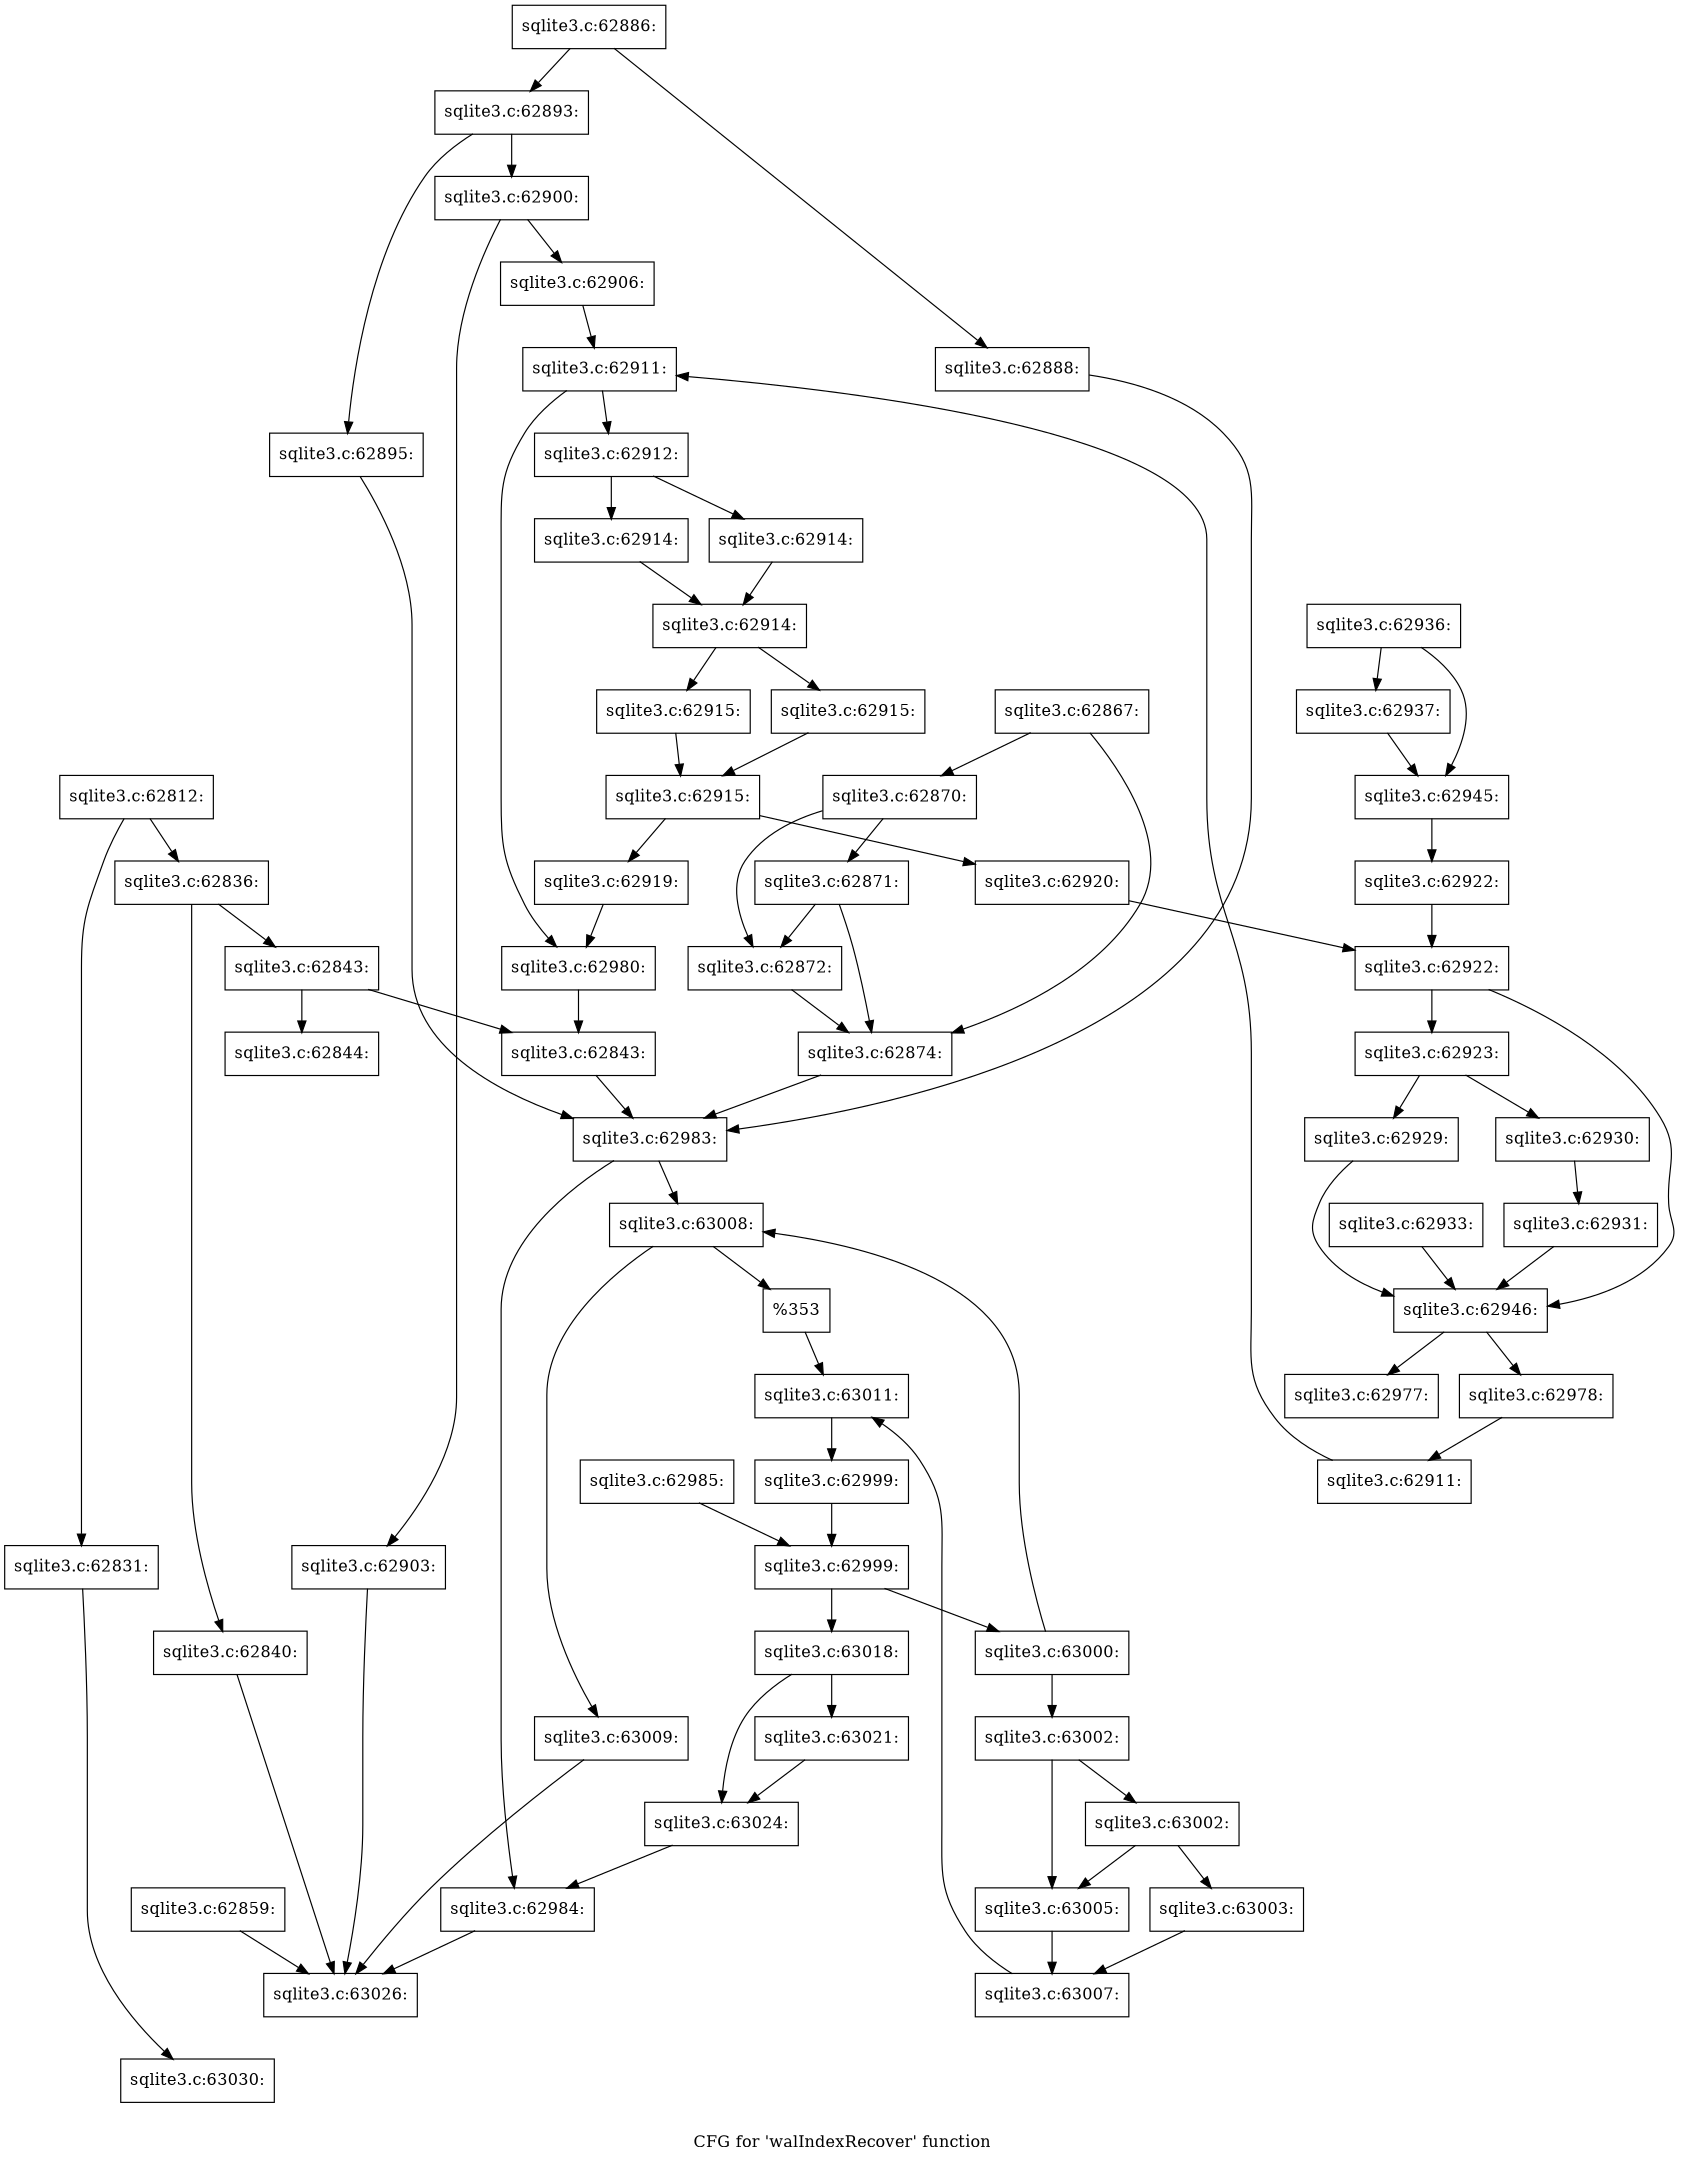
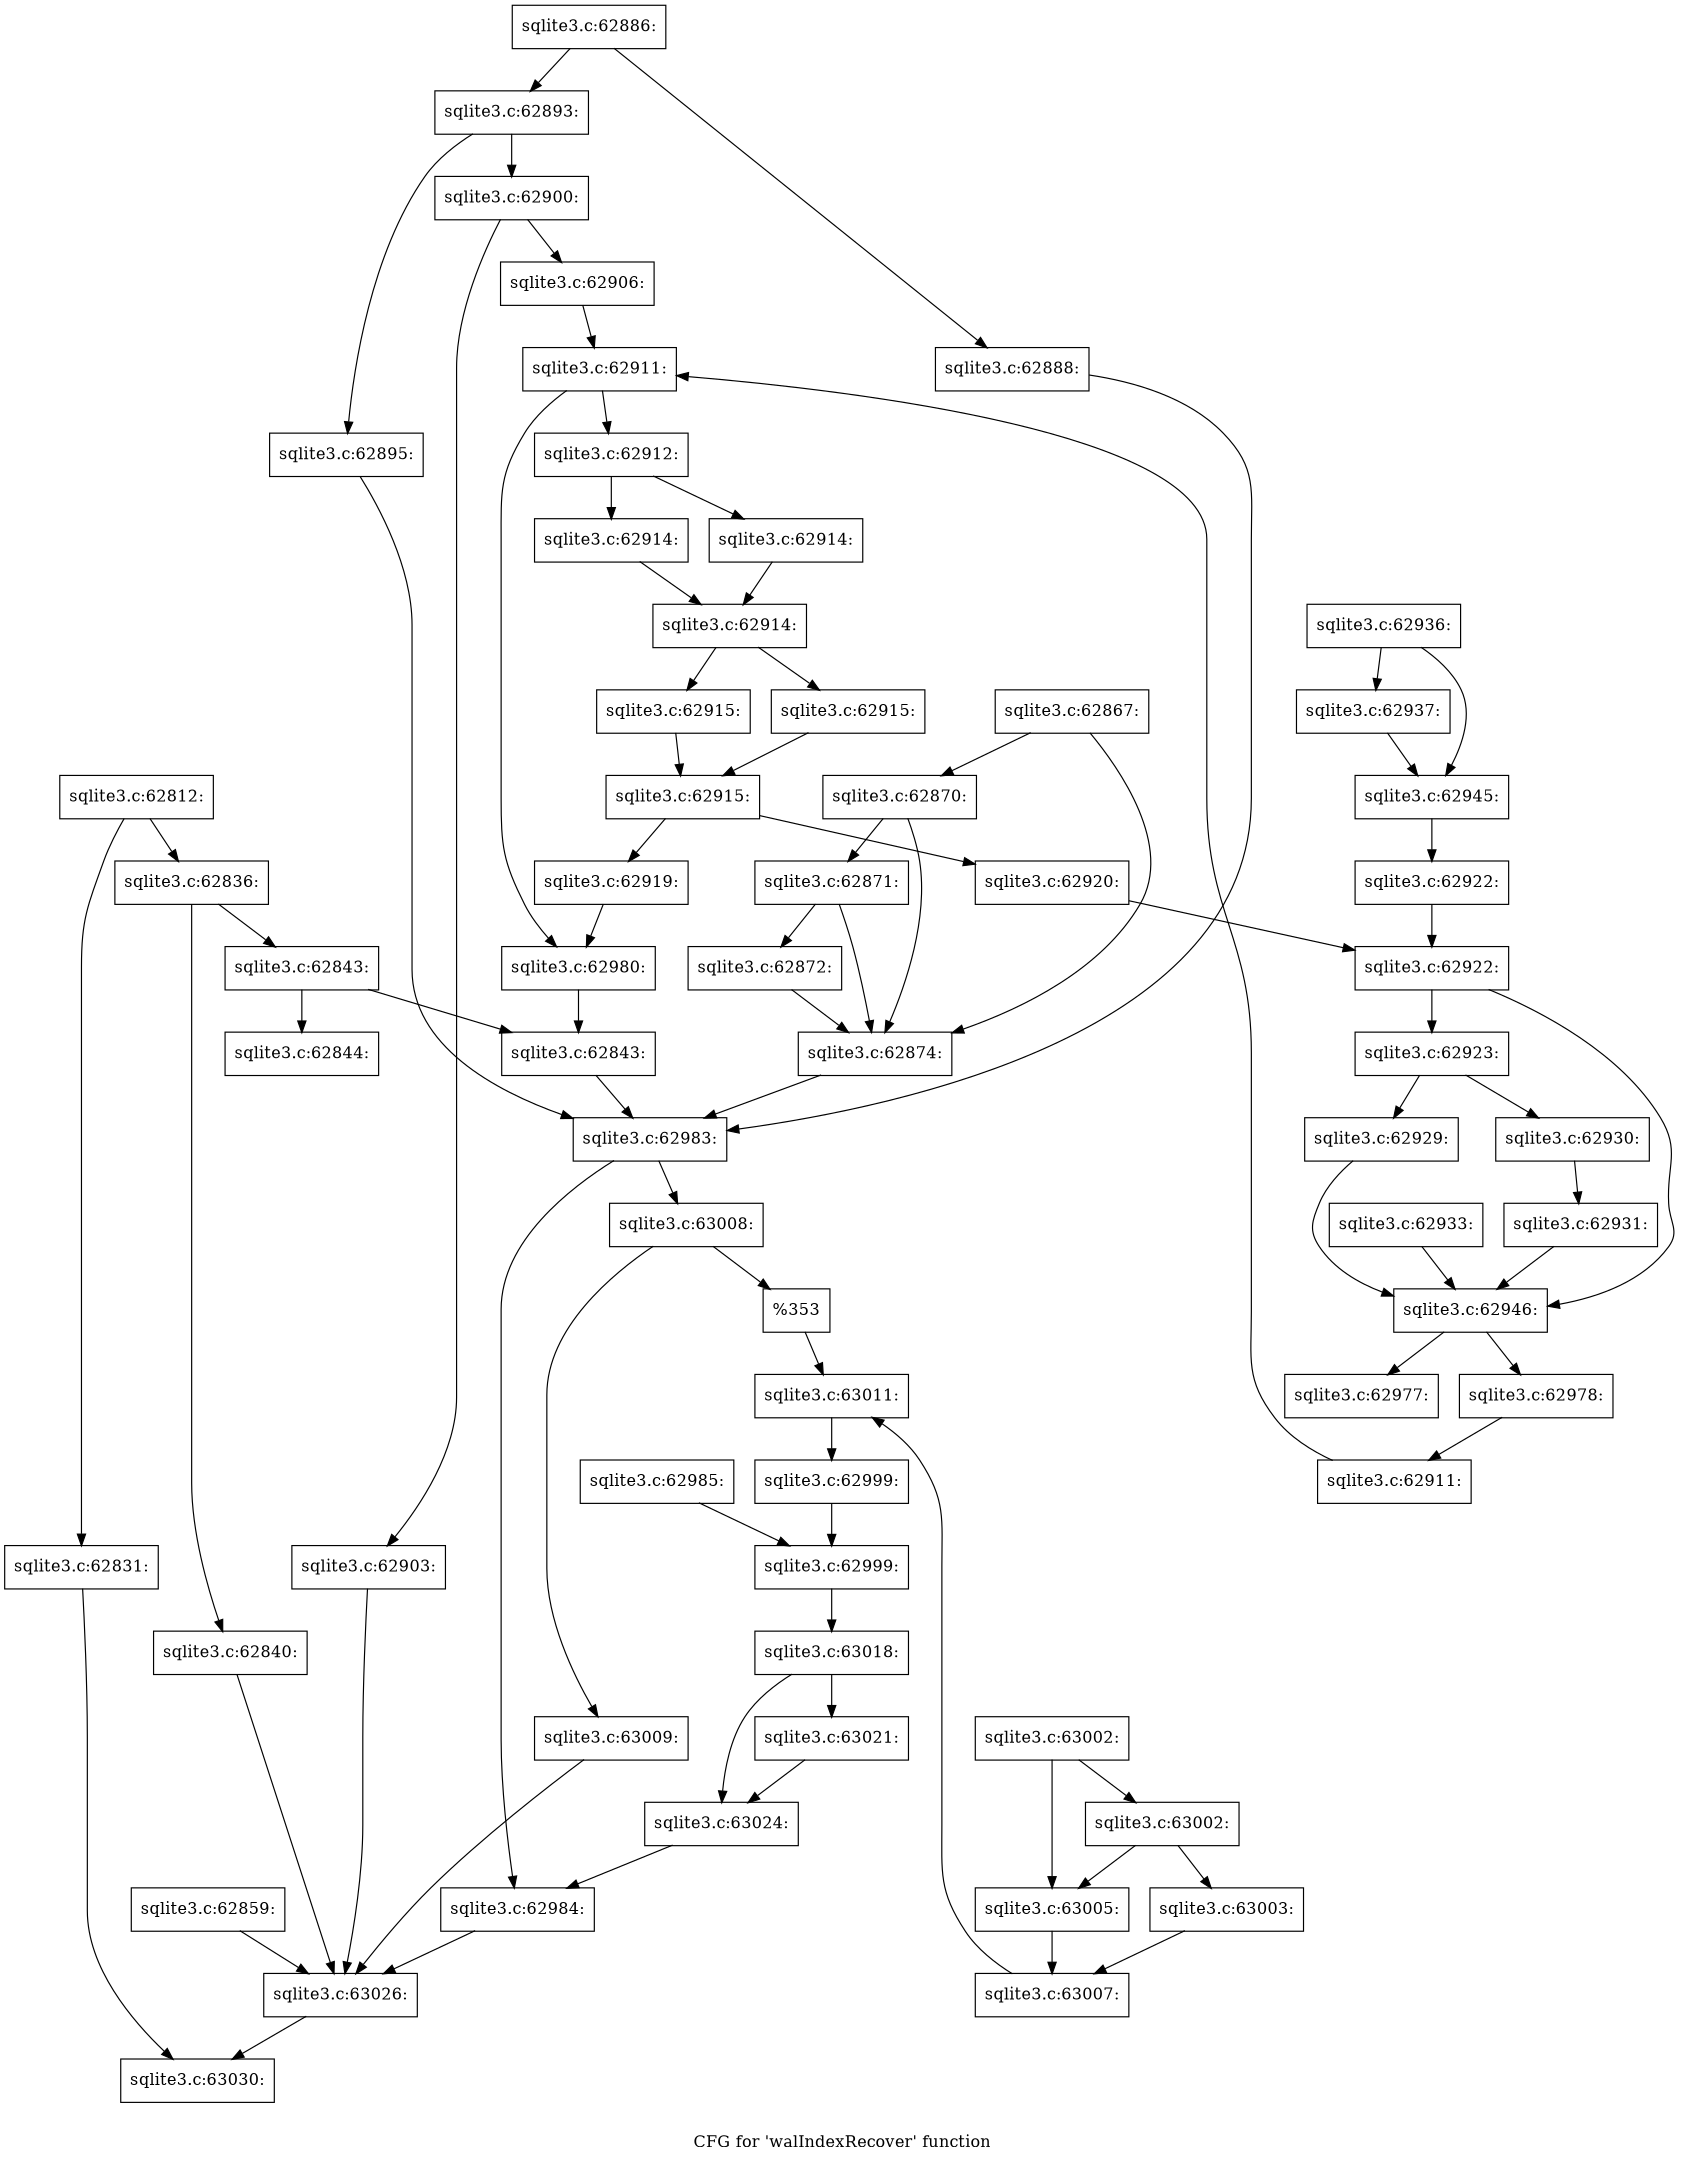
(750, 855) -> (919, 921)
(1052, 1653) -> none
none -> (274, 2035)
